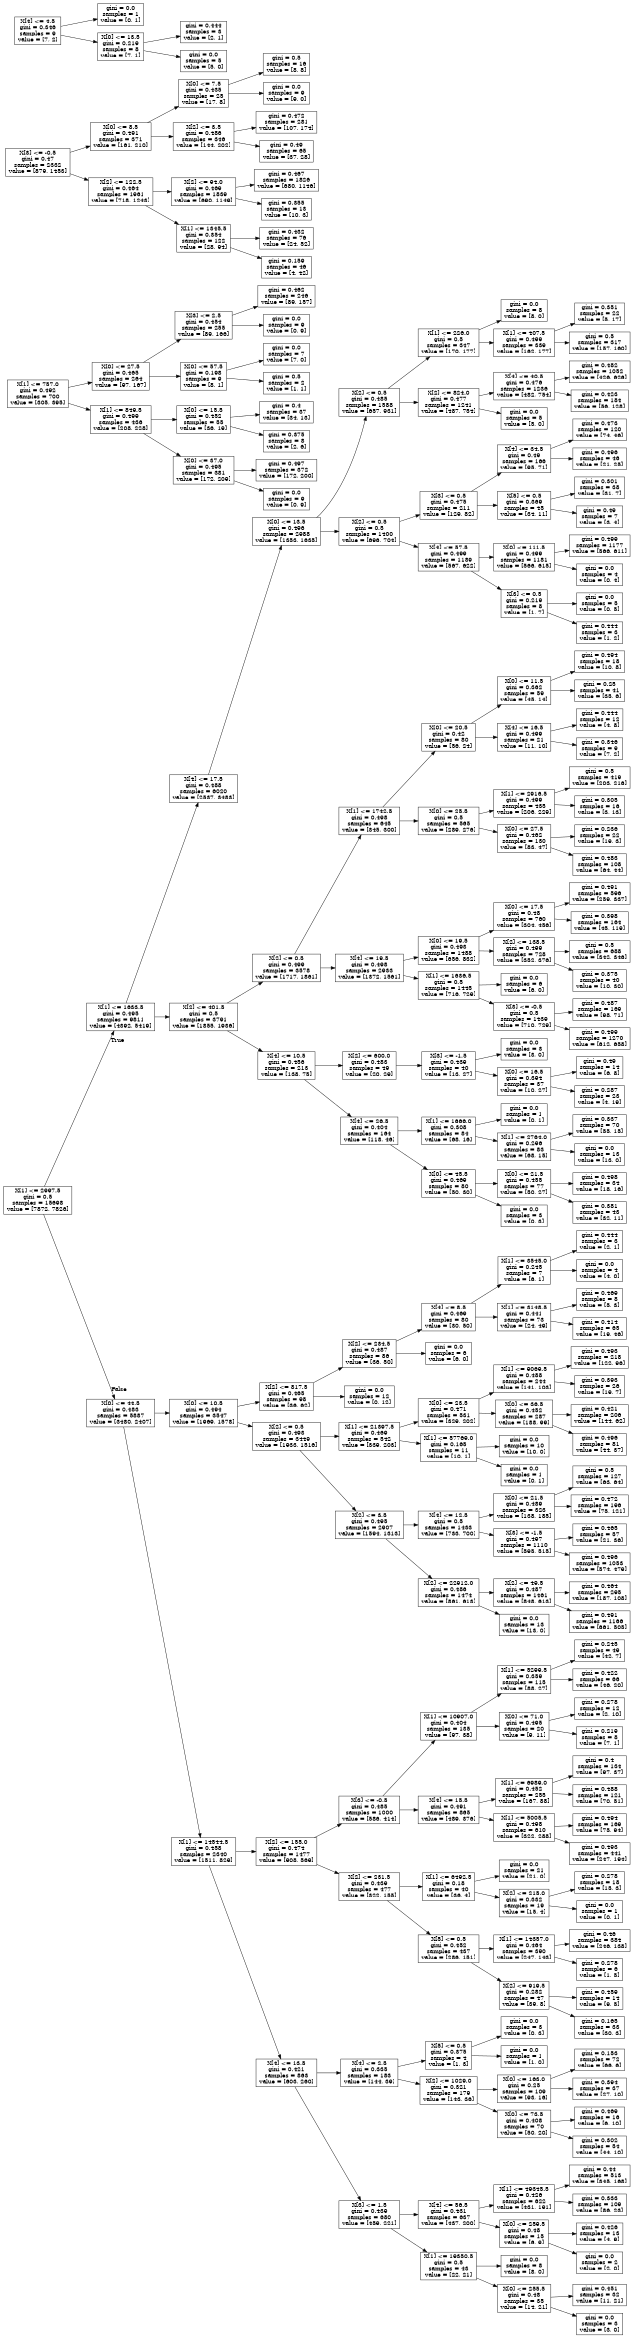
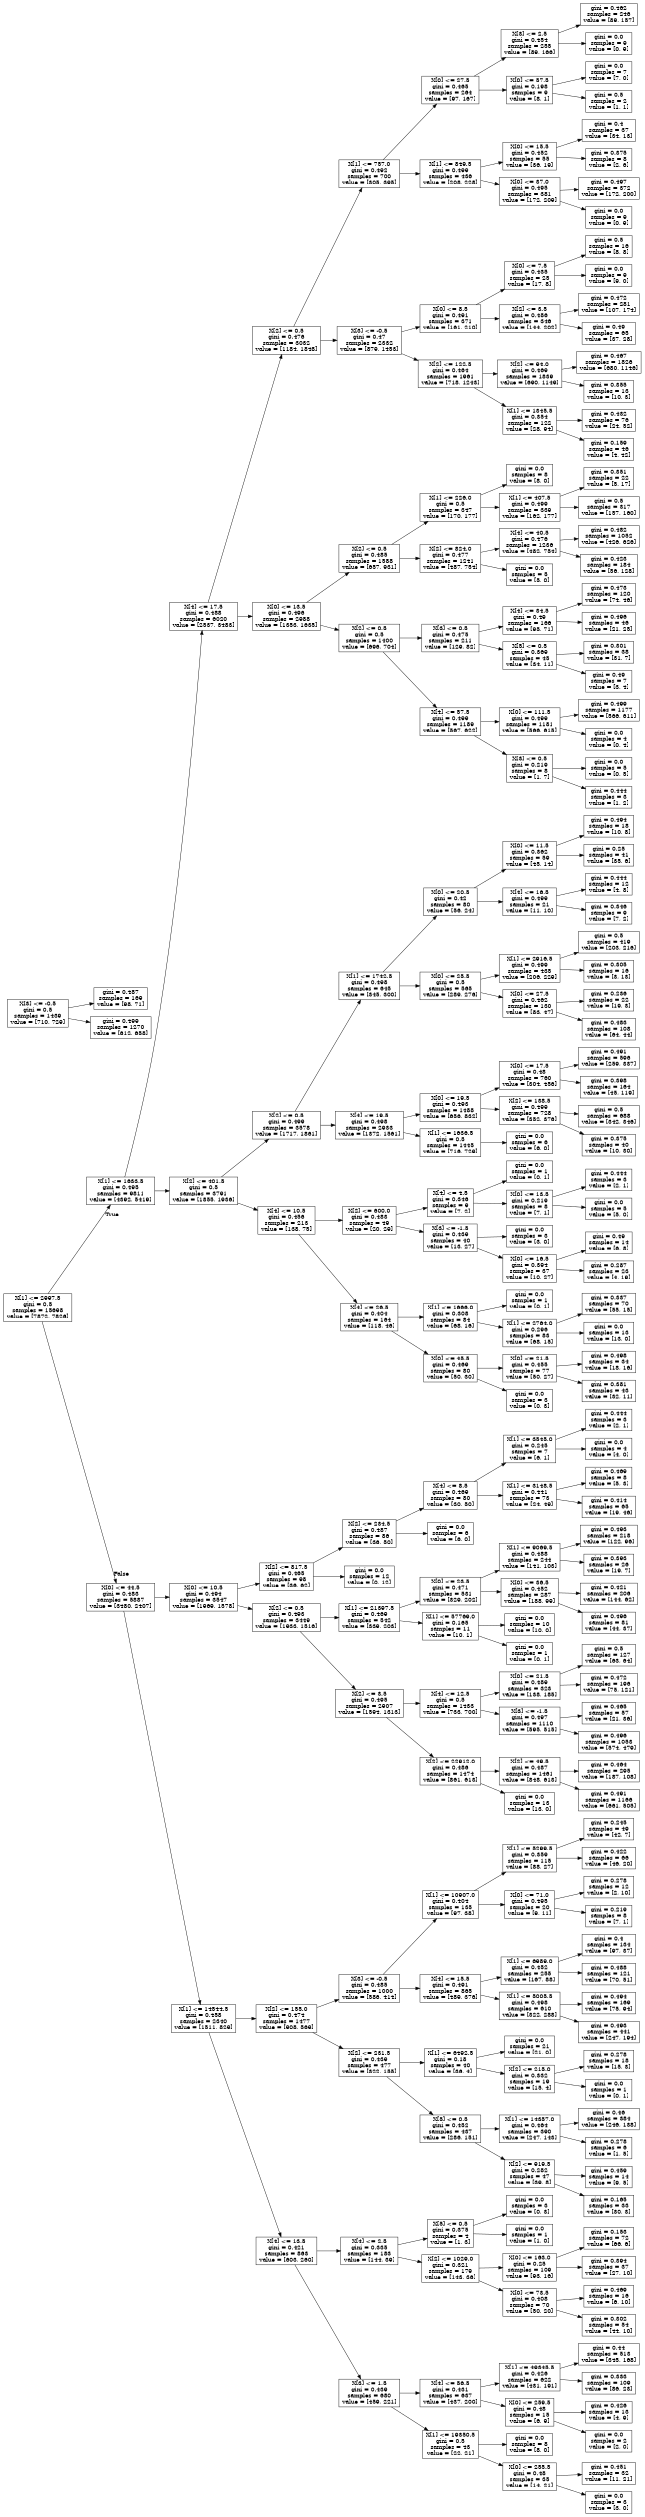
none -> (286, 340)
(484, 1000) -> none
none -> (410, 1212)
